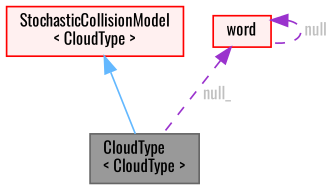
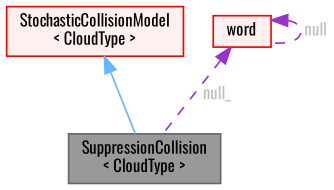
(145, 159) -> (145, 159)
